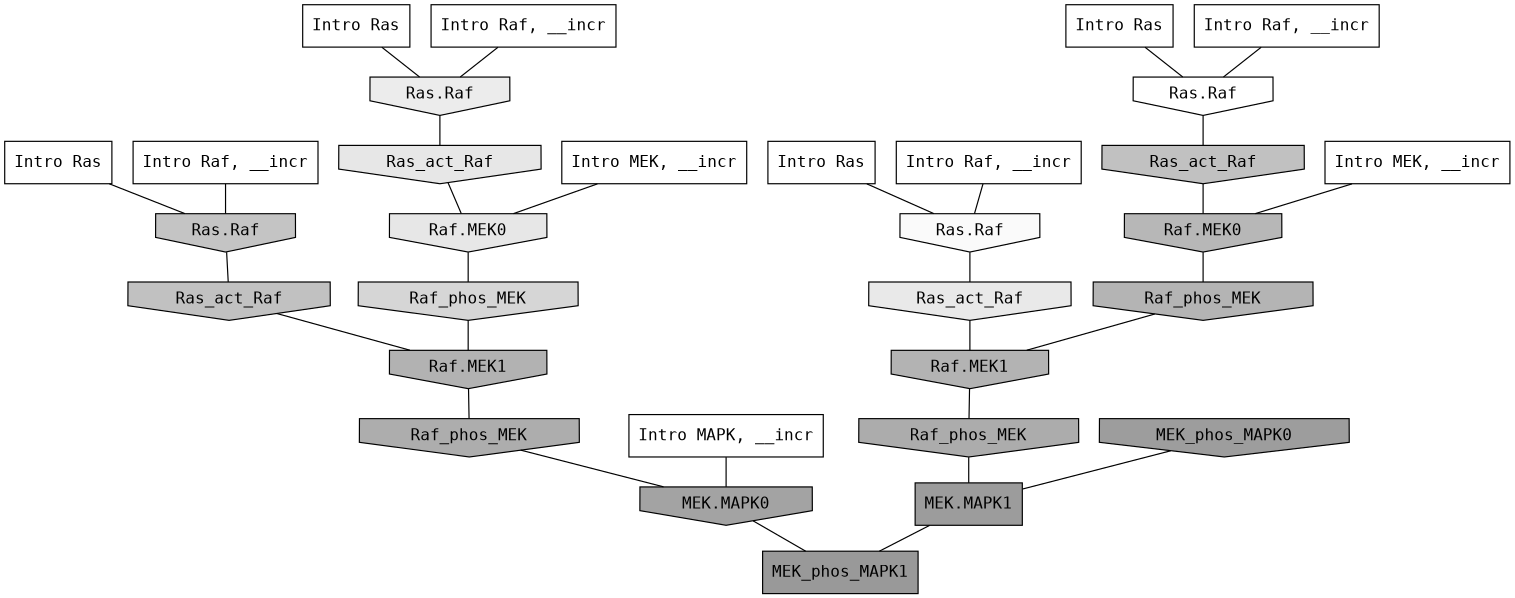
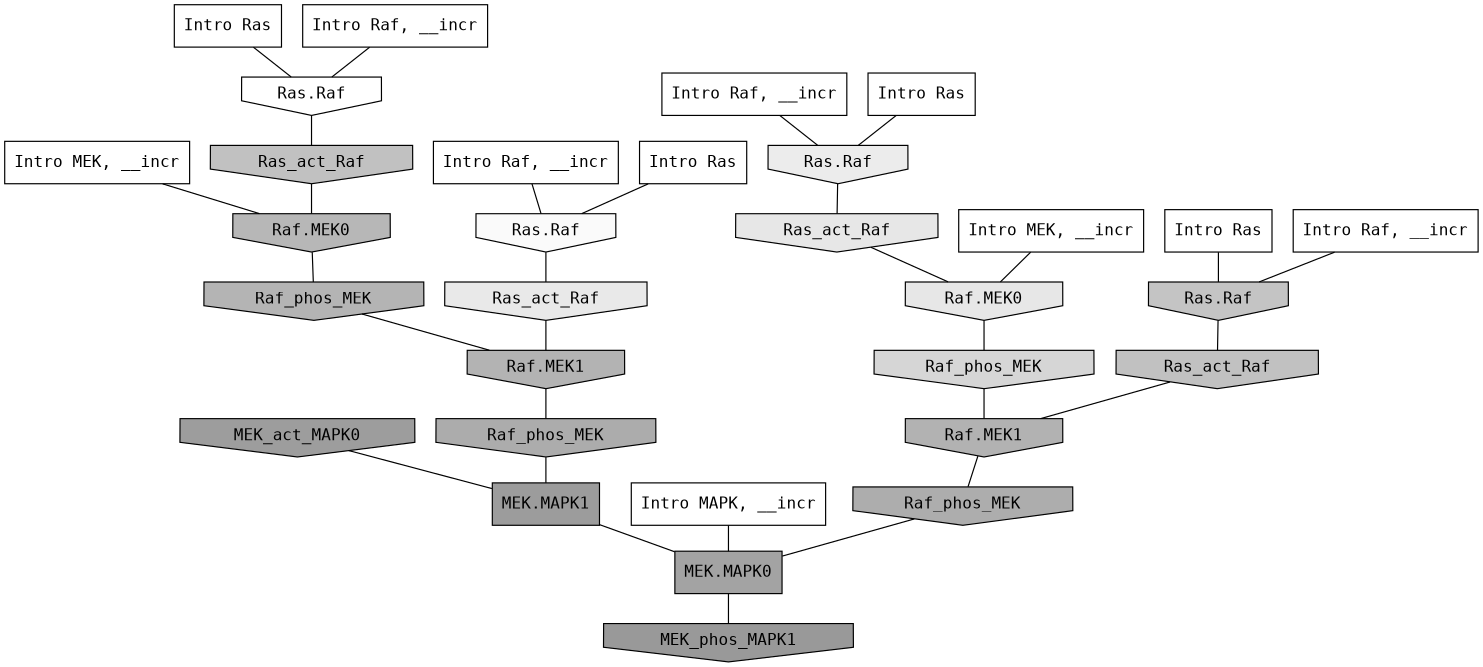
(1224, 436) -> (297, 436)
(726, 504) -> (728, 572)
(904, 538) -> (637, 538)
(840, 572) -> (728, 641)
